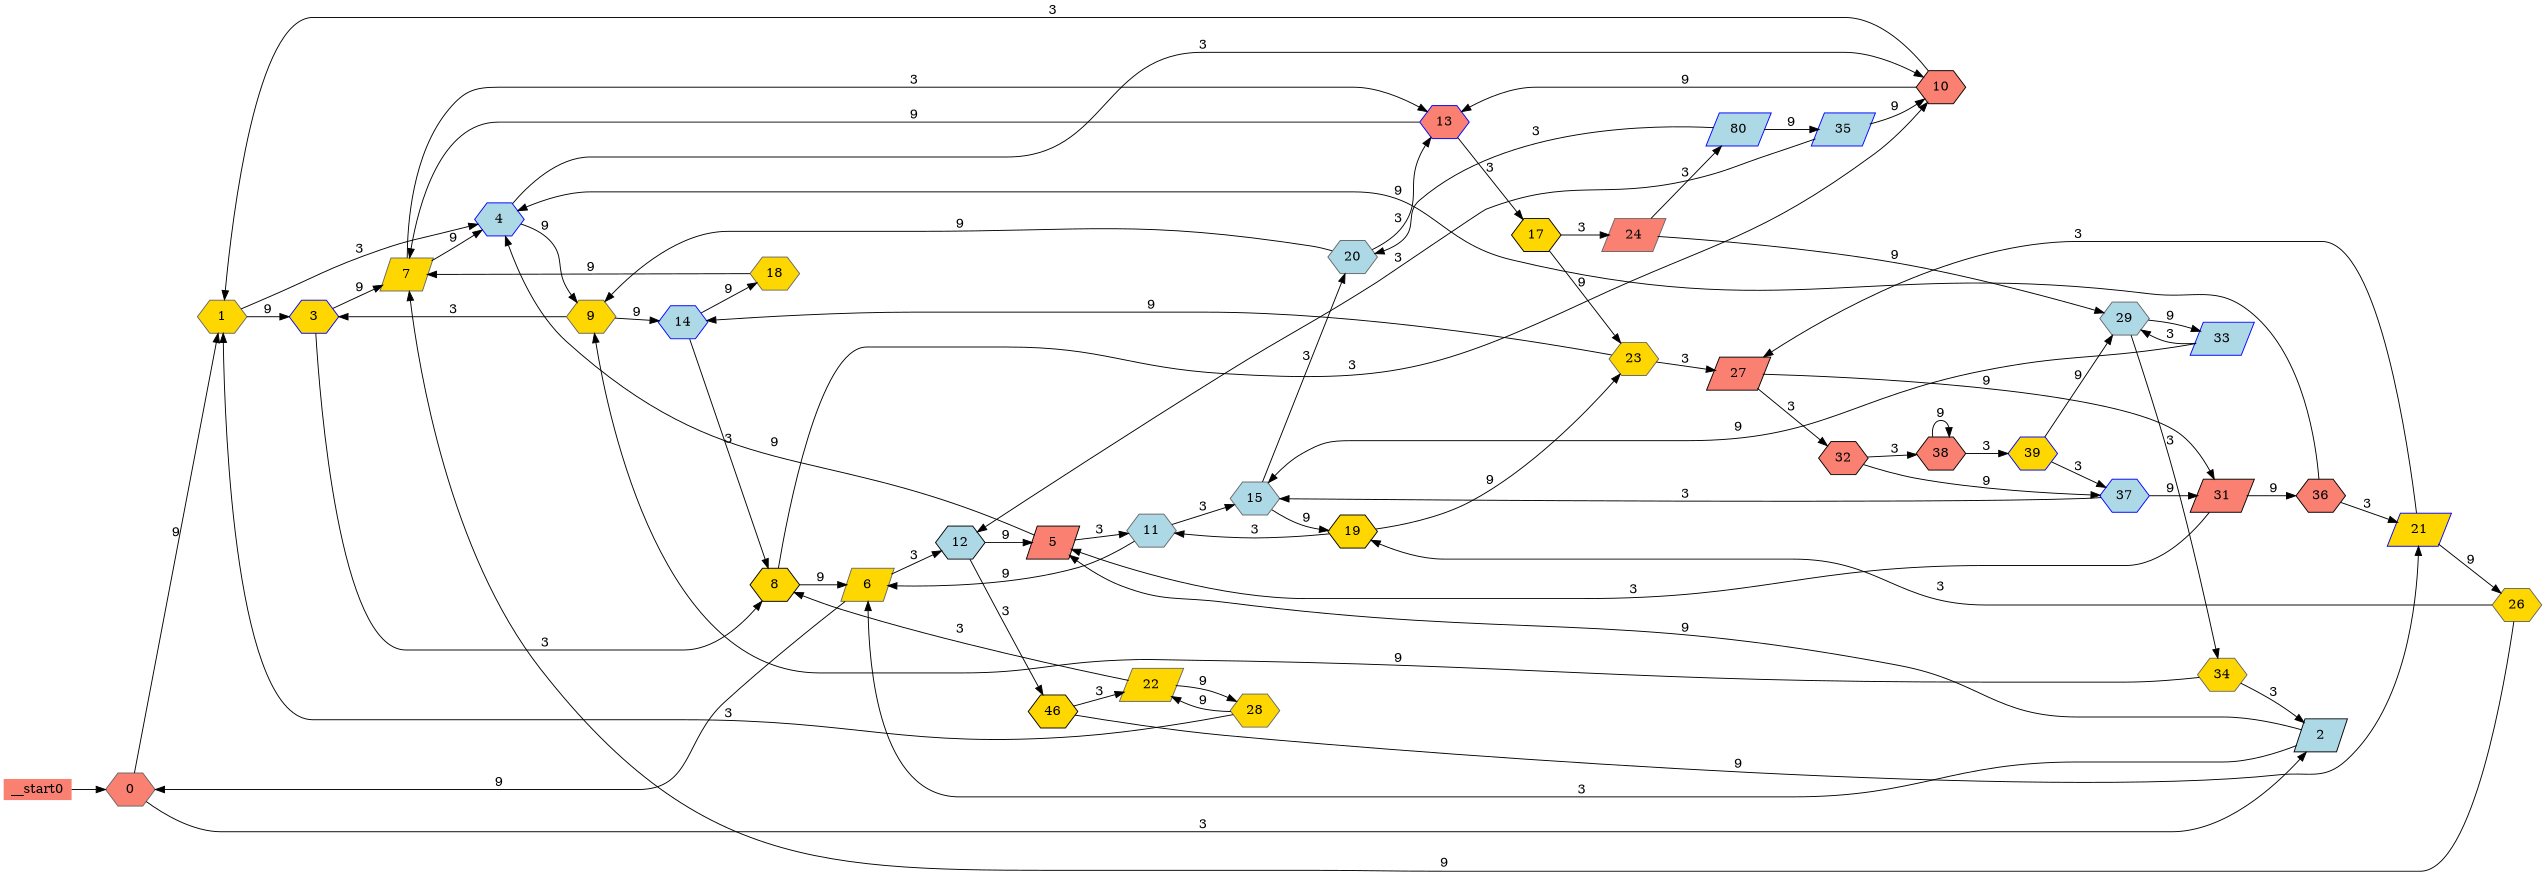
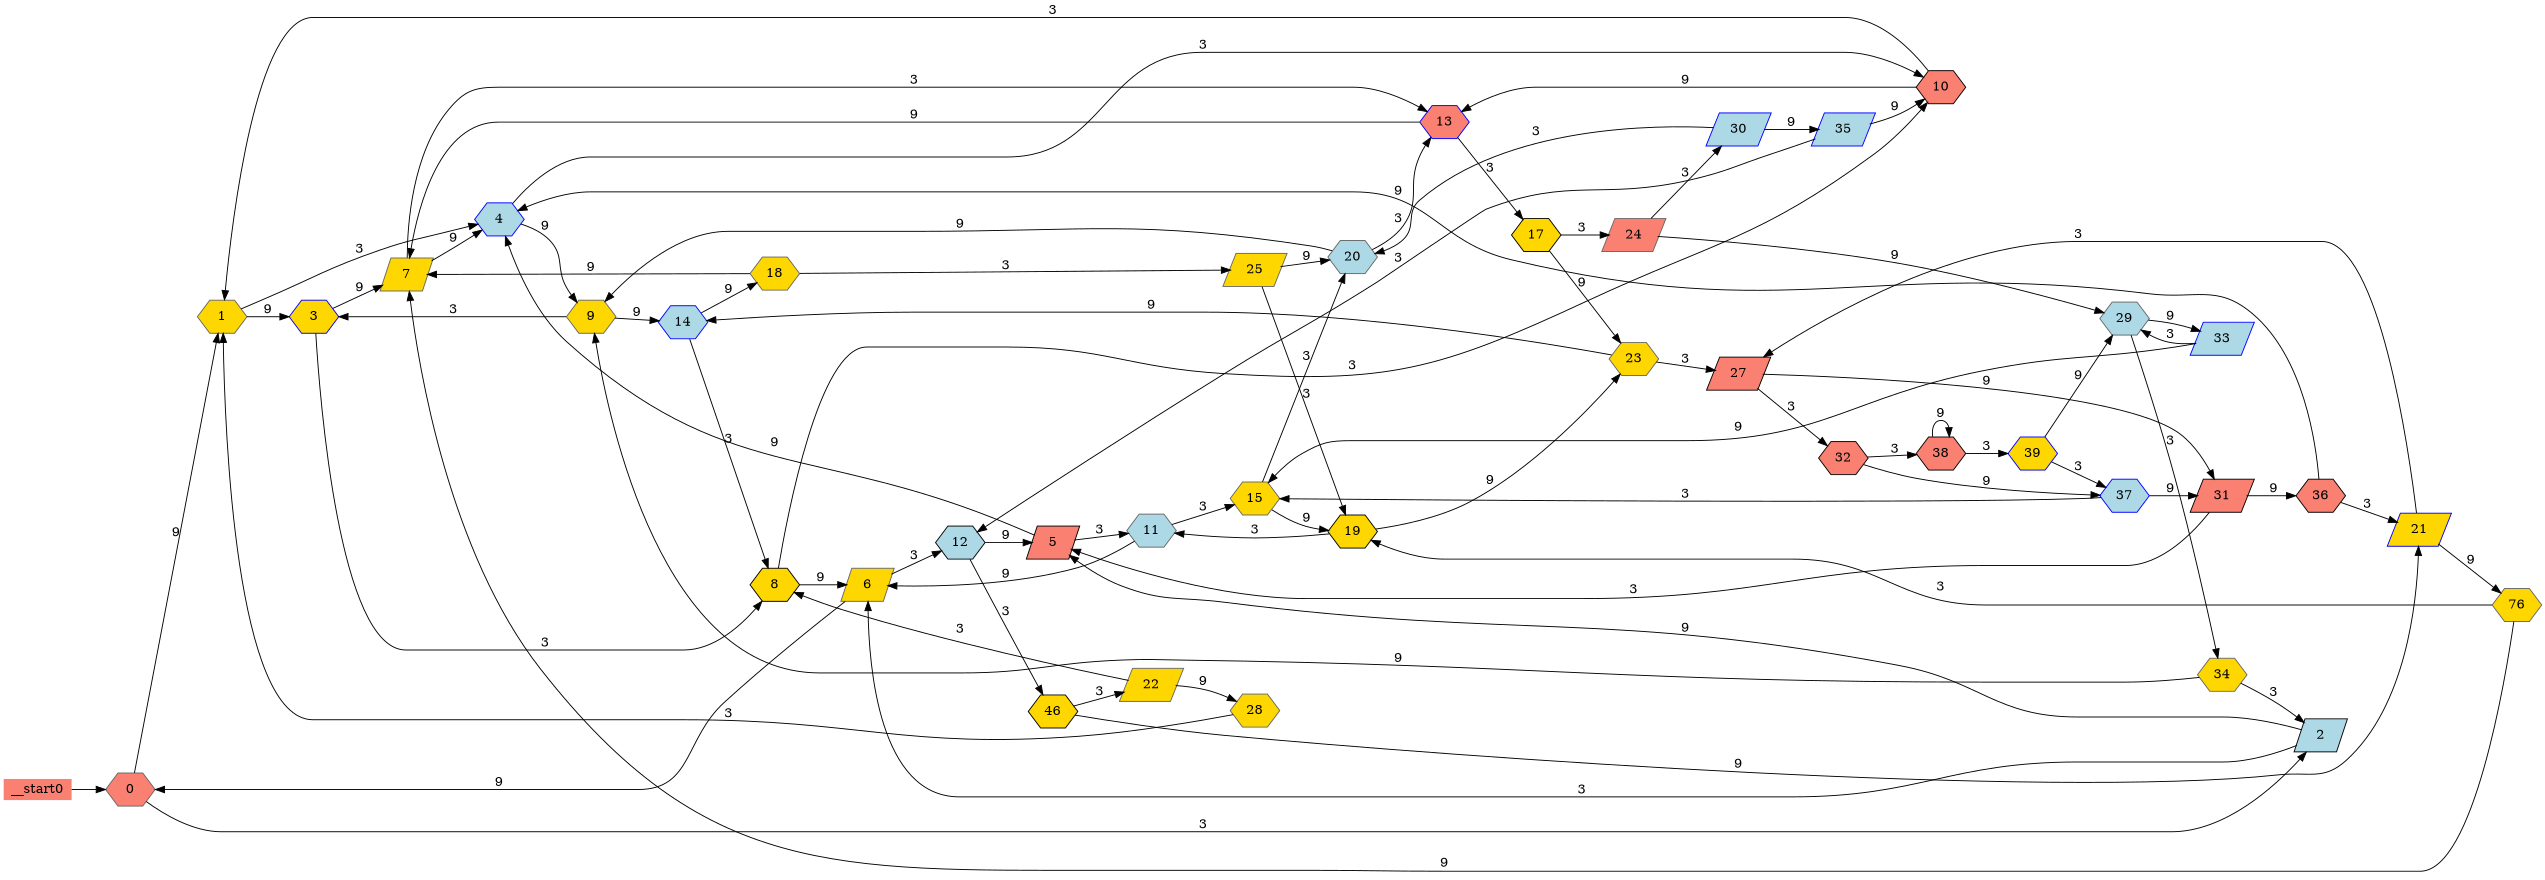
(1739, 129) -> (1739, 129)
none -> (1255, 270)
(1255, 499) -> (1255, 499)
(2517, 605) -> (2517, 605)
(1205, 709) -> none
